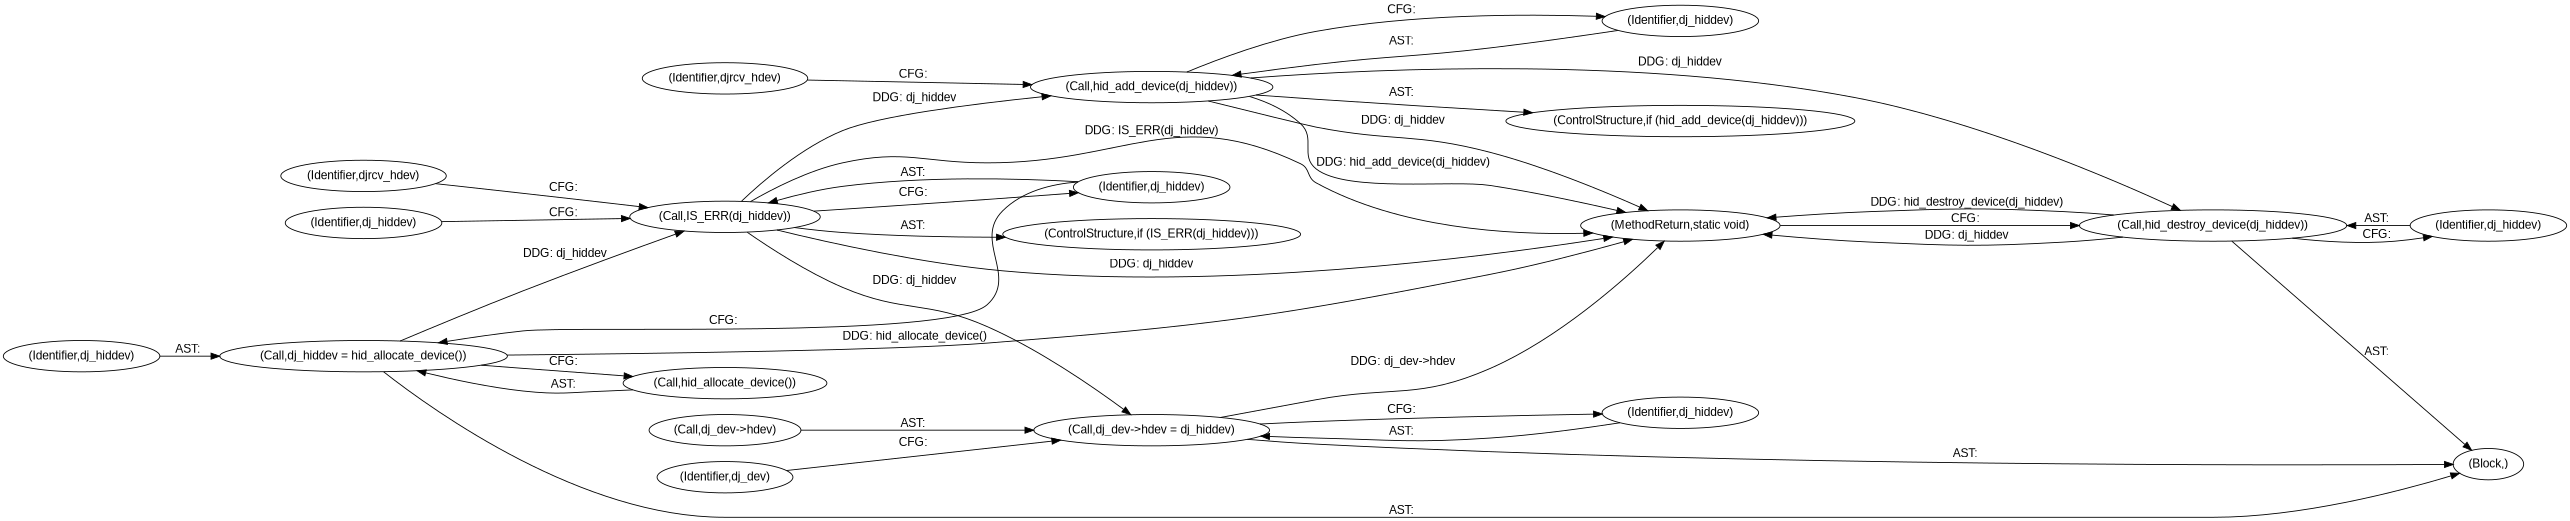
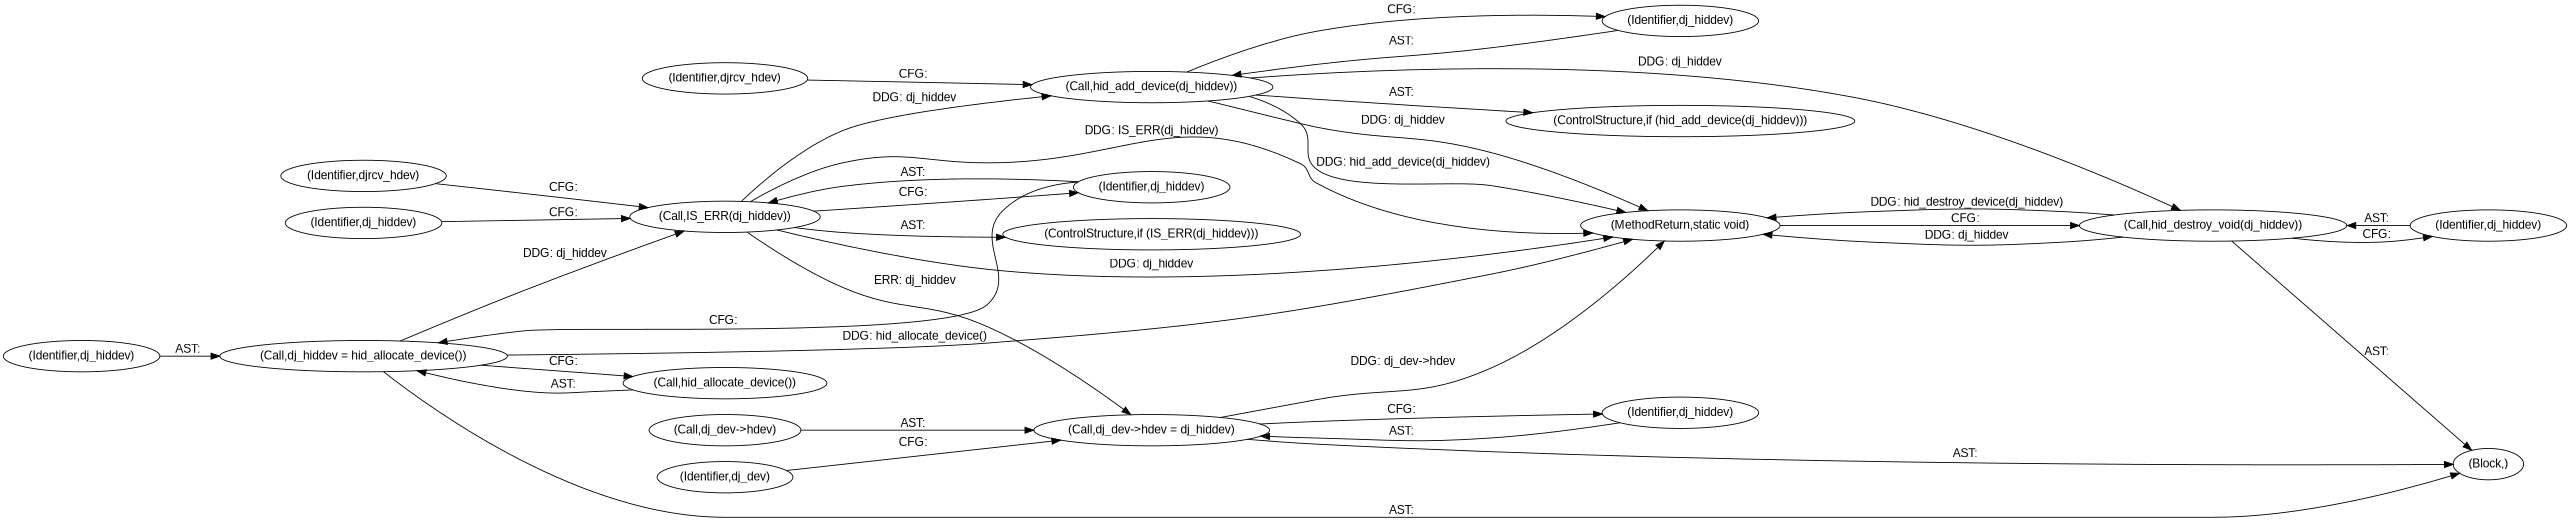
(2213, 226) -> (2213, 226)
(915, 281) -> (915, 281)
